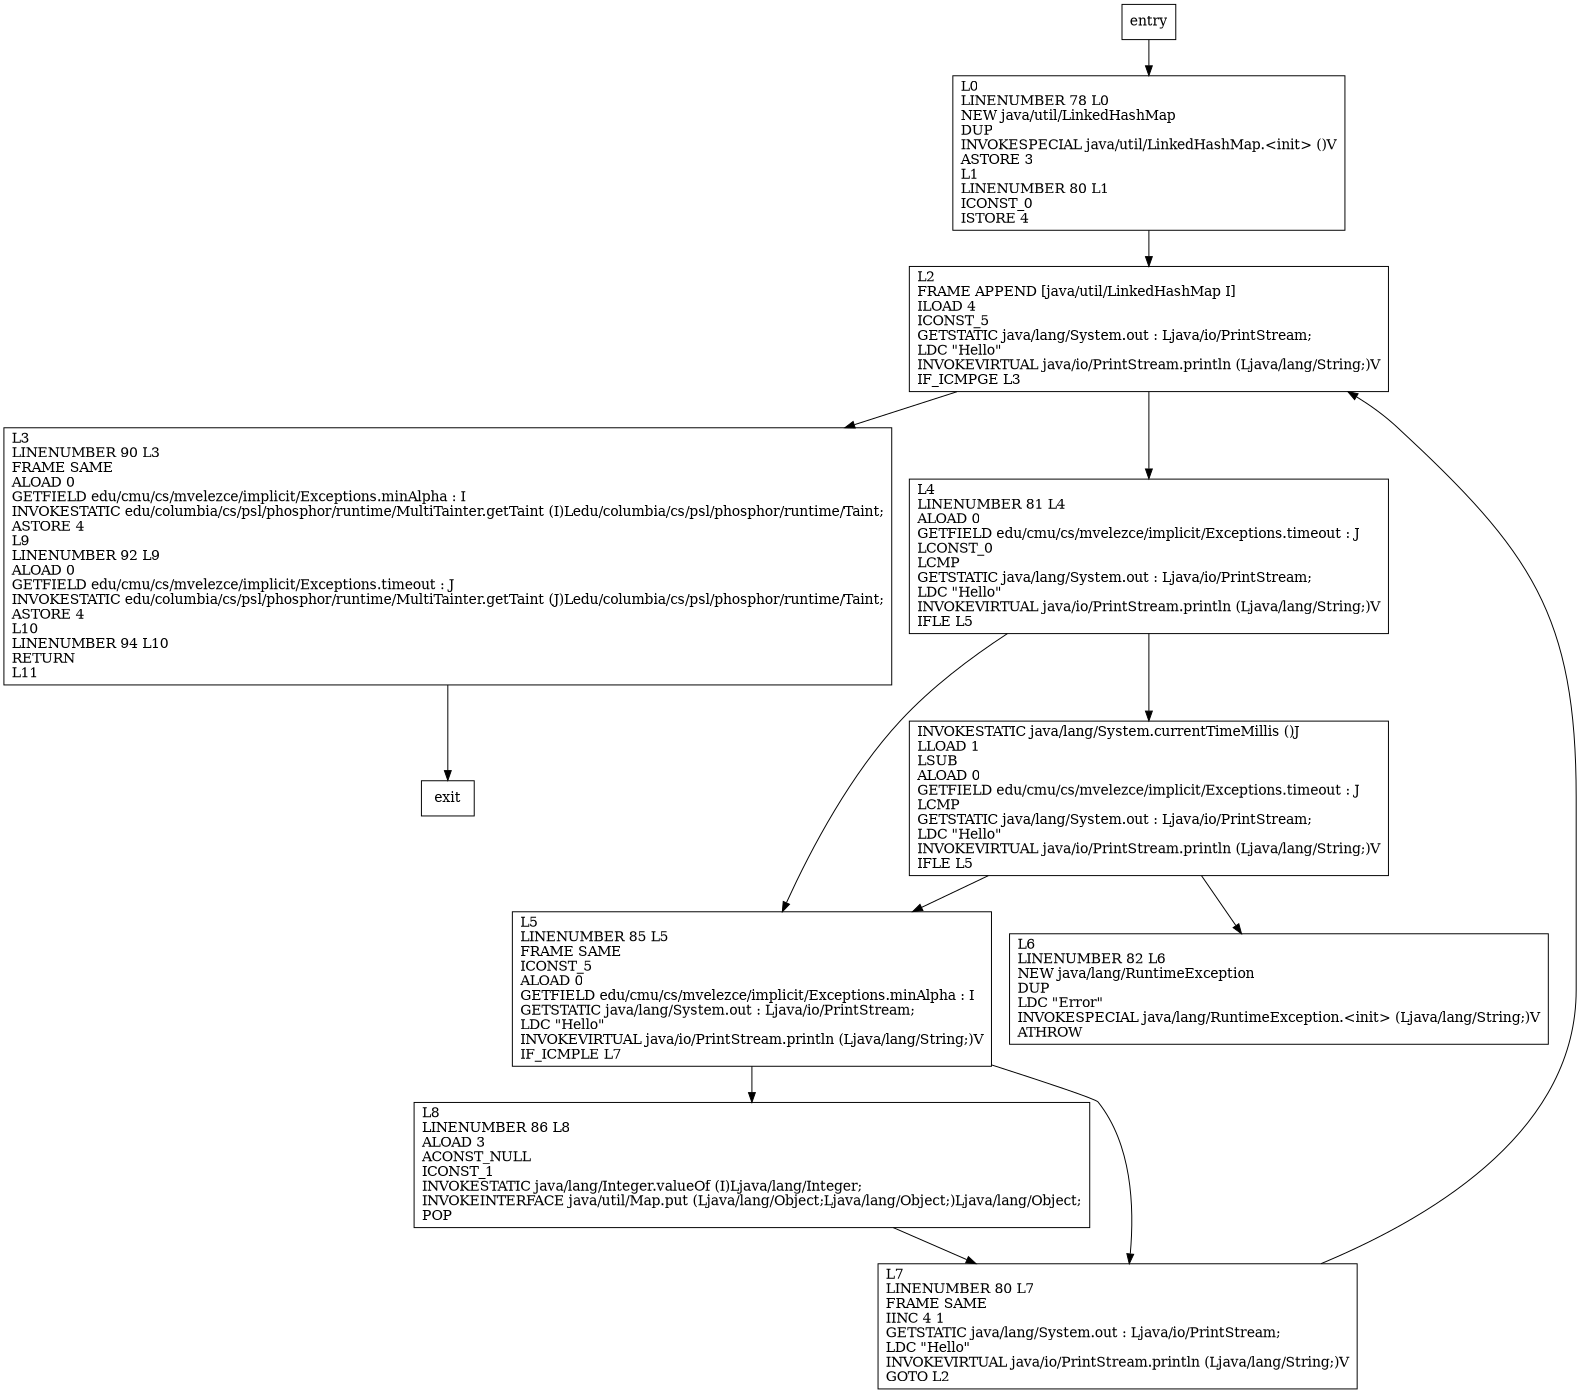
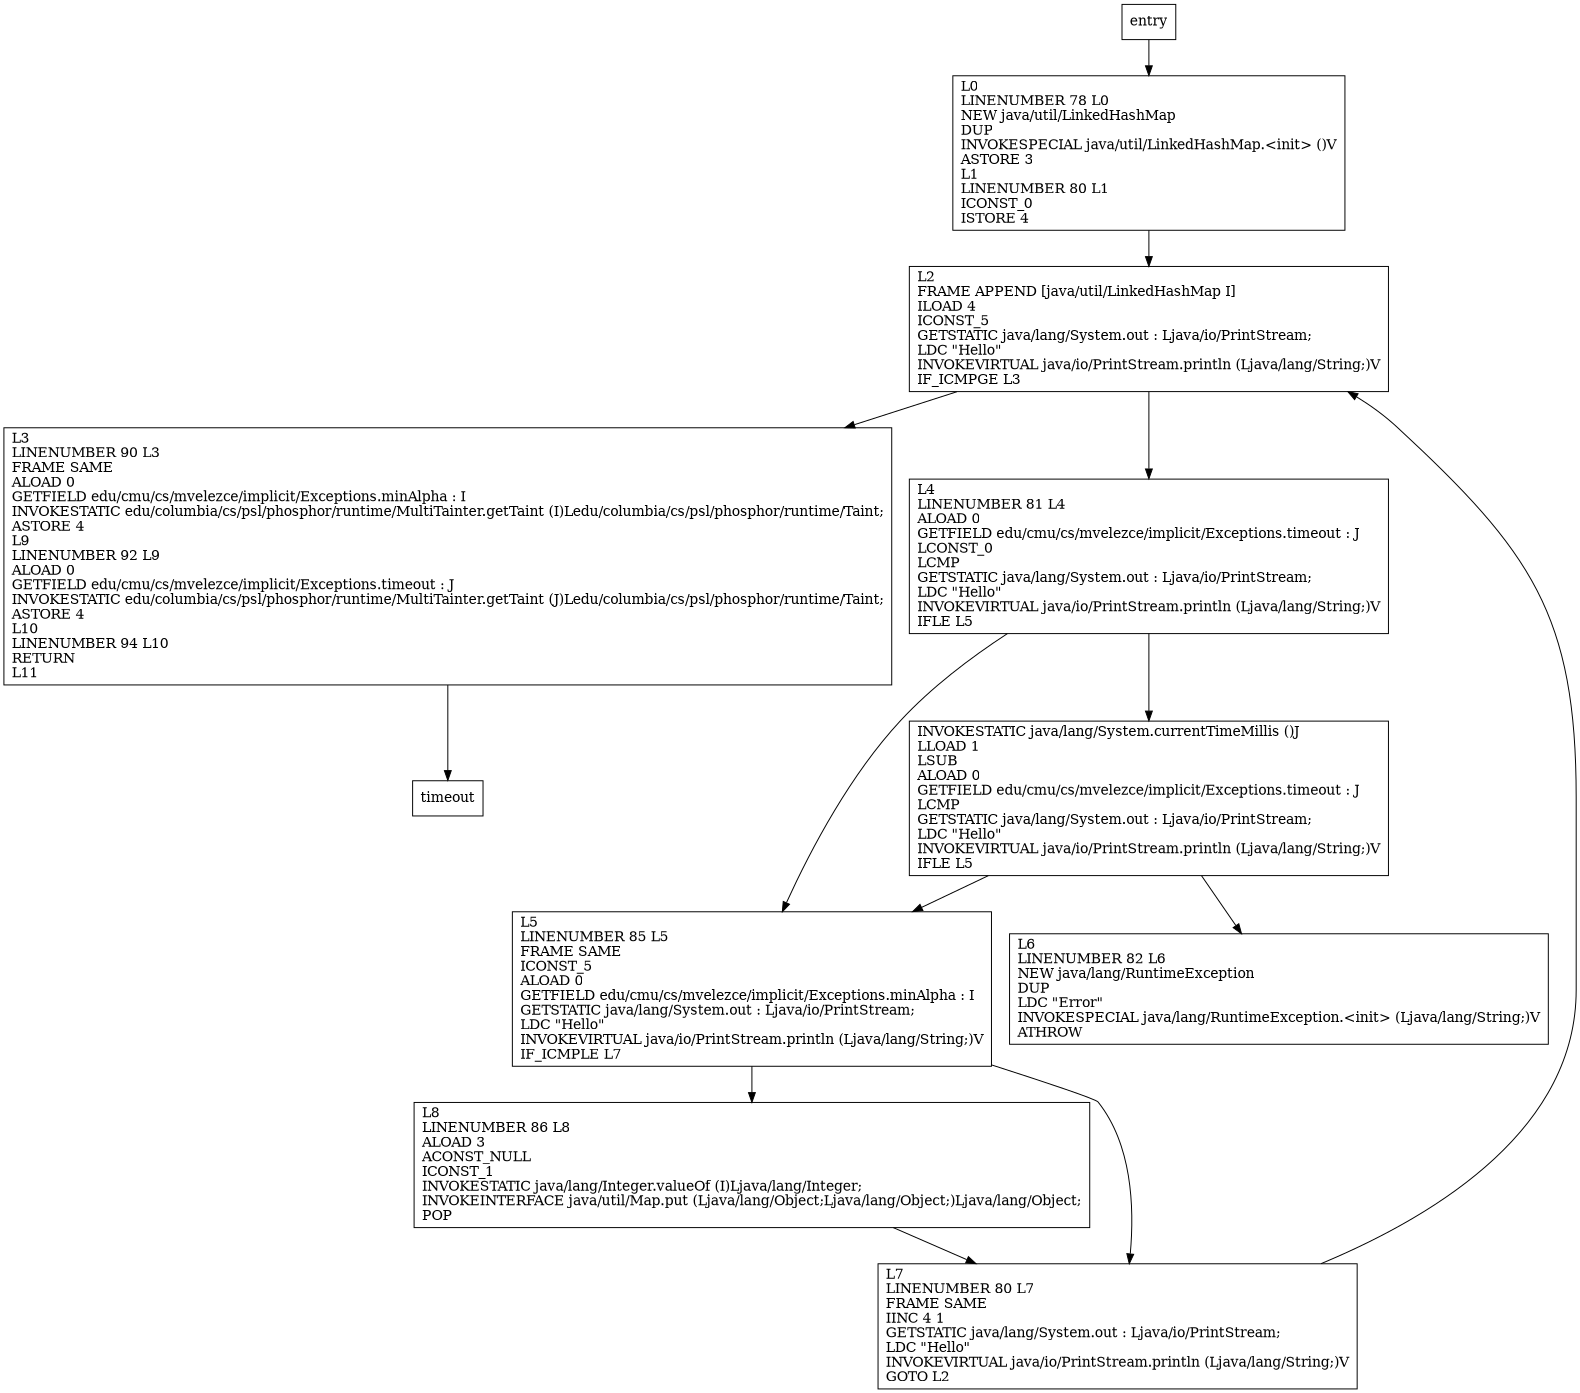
(448, 798) -> (448, 798)
